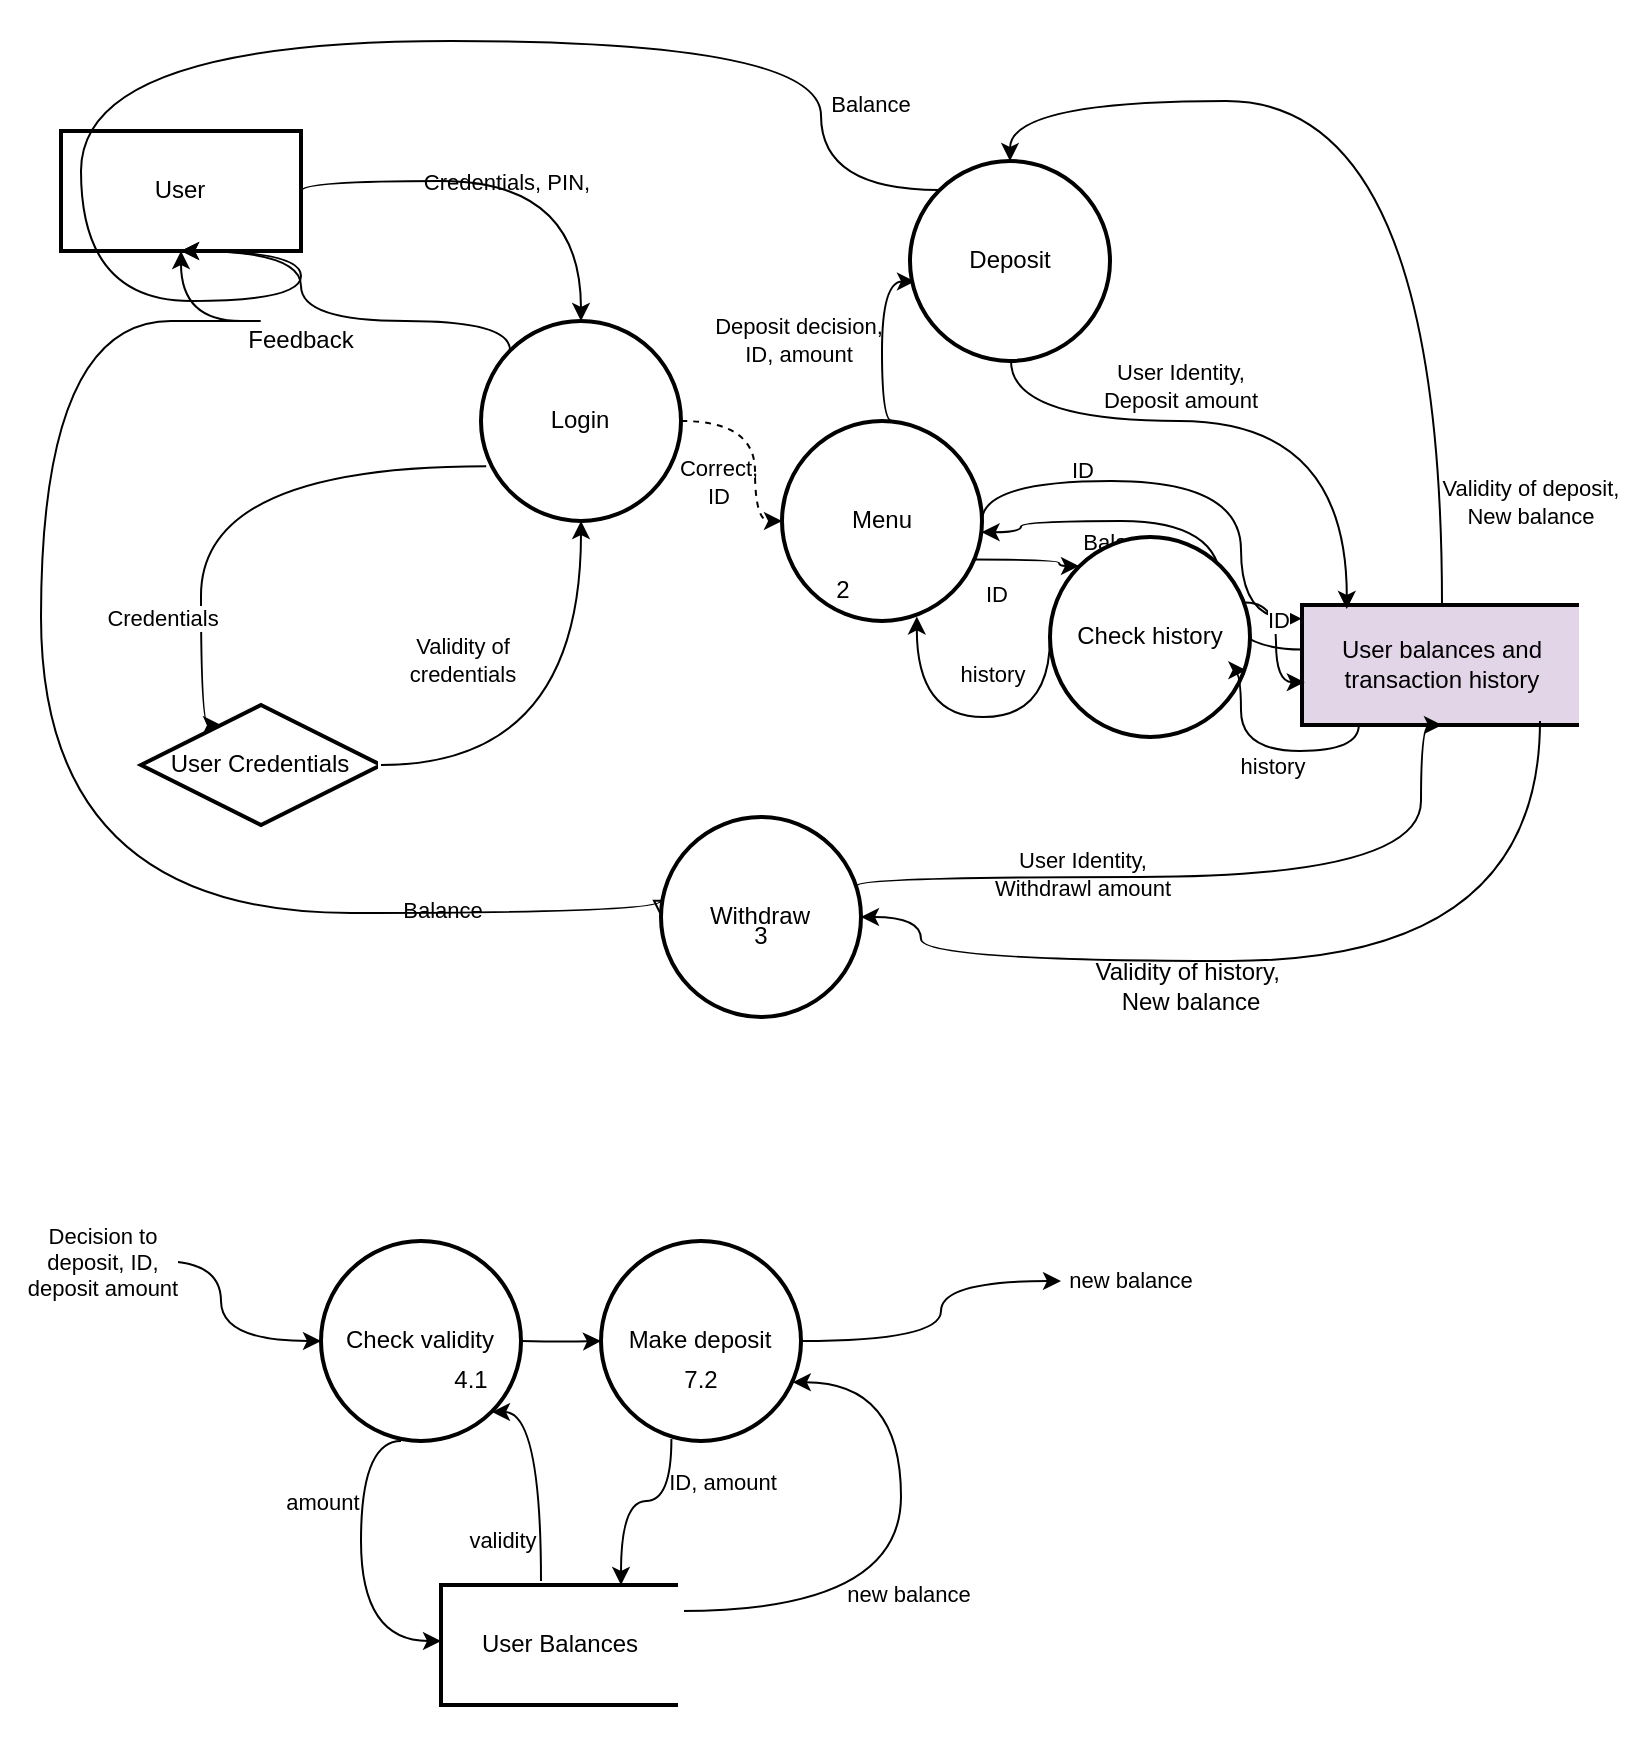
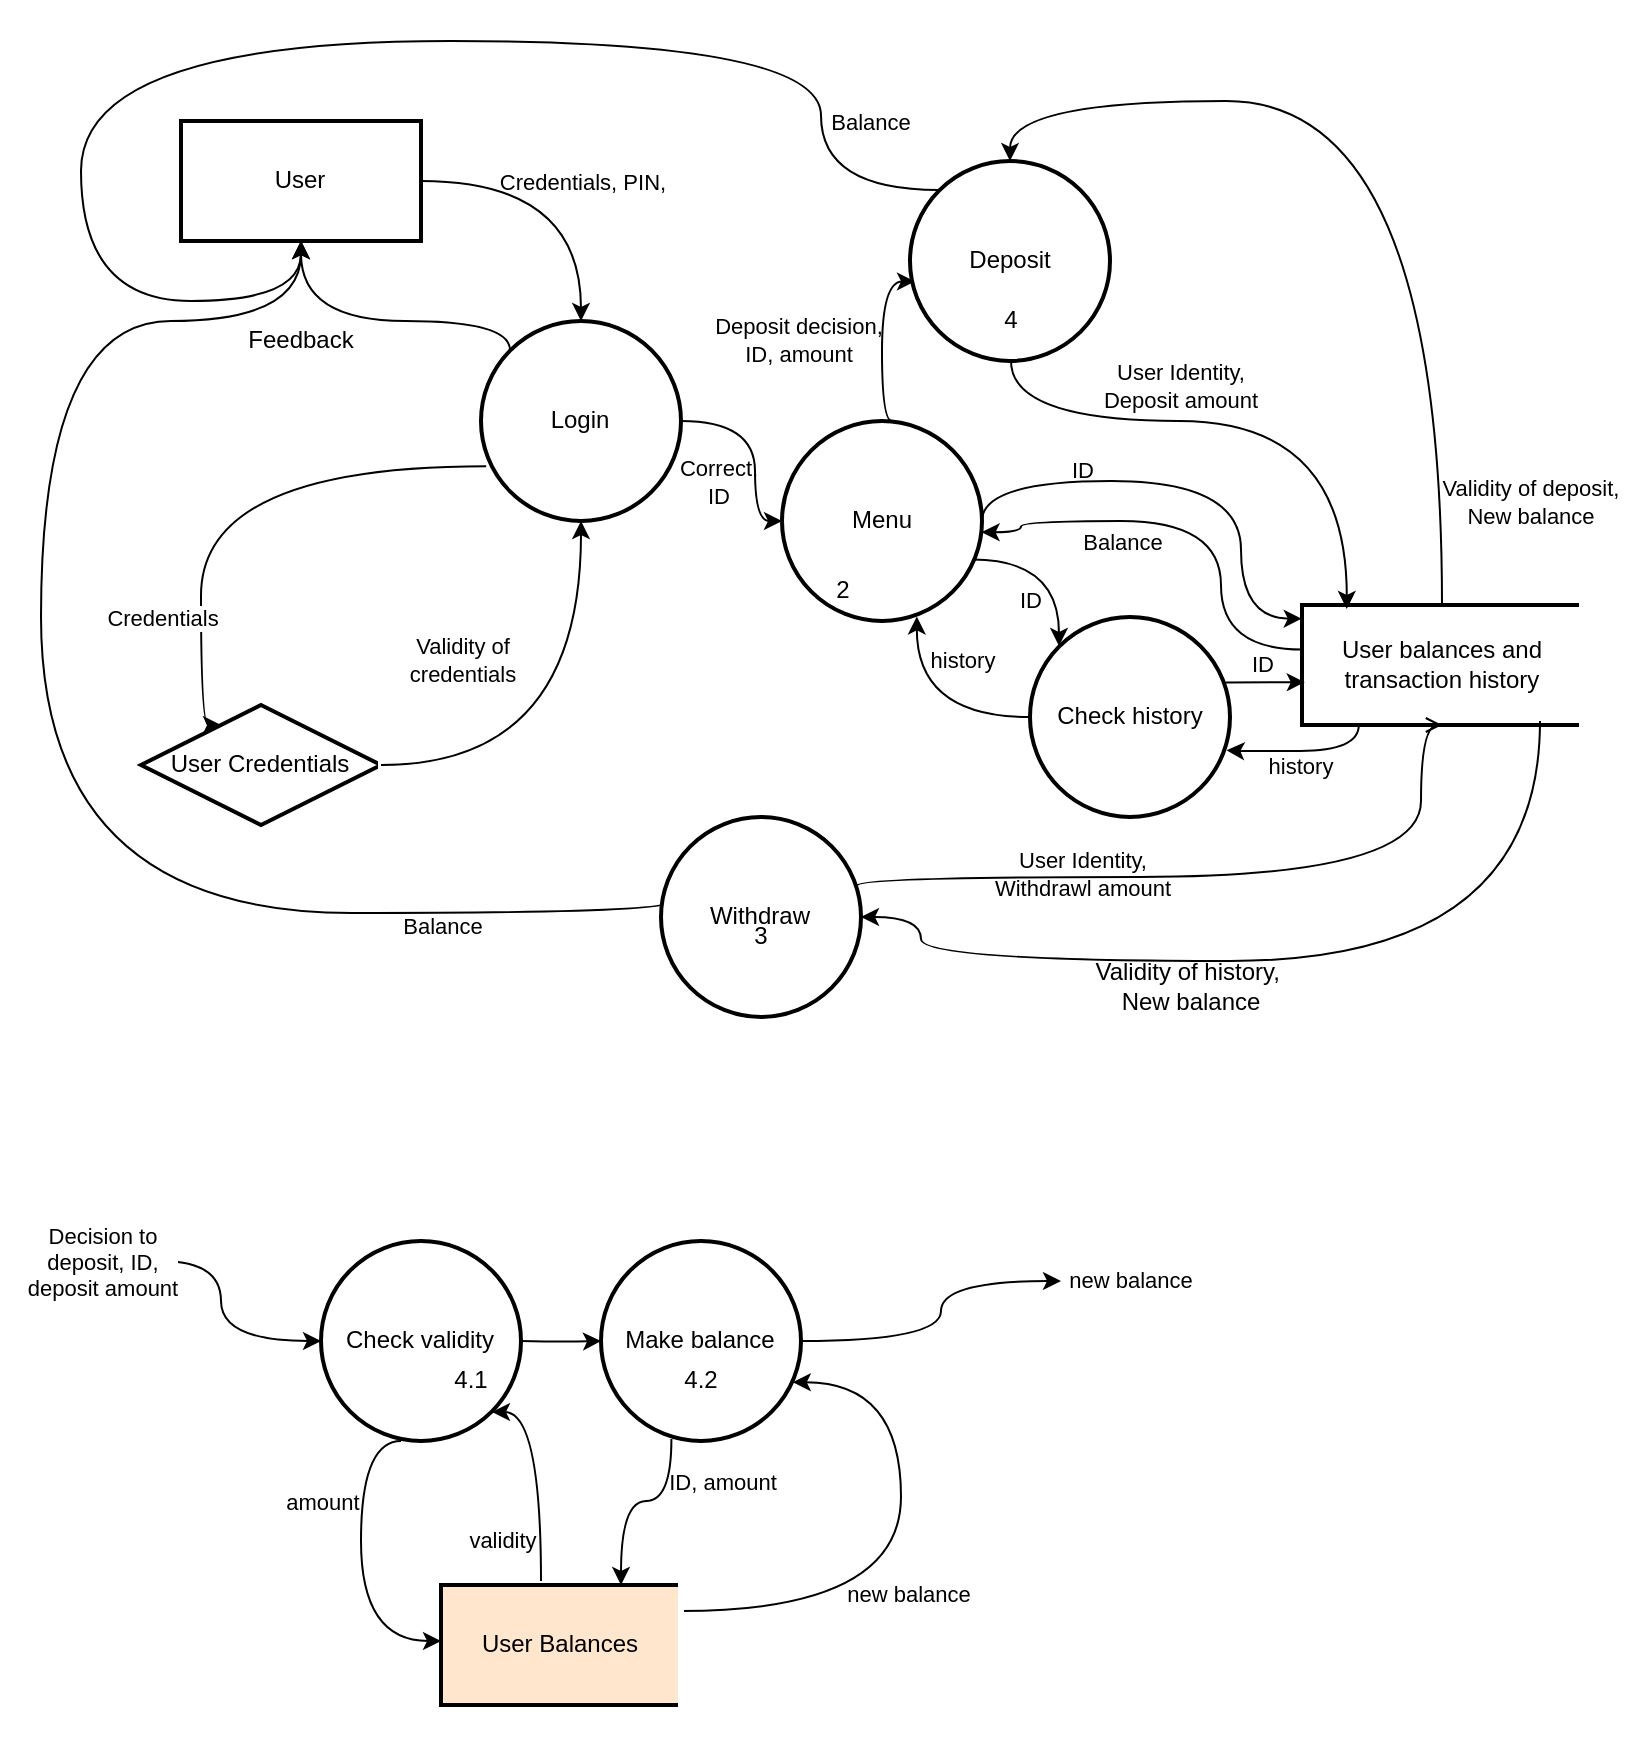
(181, 191) -> (301, 181)
none -> (1010, 321)
(750, 448) -> (750, 448)
(1150, 637) -> (1130, 717)
(1442, 665) -> (1442, 665)
(1423, 748) -> (1424, 748)
(701, 1341) -> (701, 1341)
(702, 1381) -> (702, 1381)
(561, 1645) -> (561, 1645)
